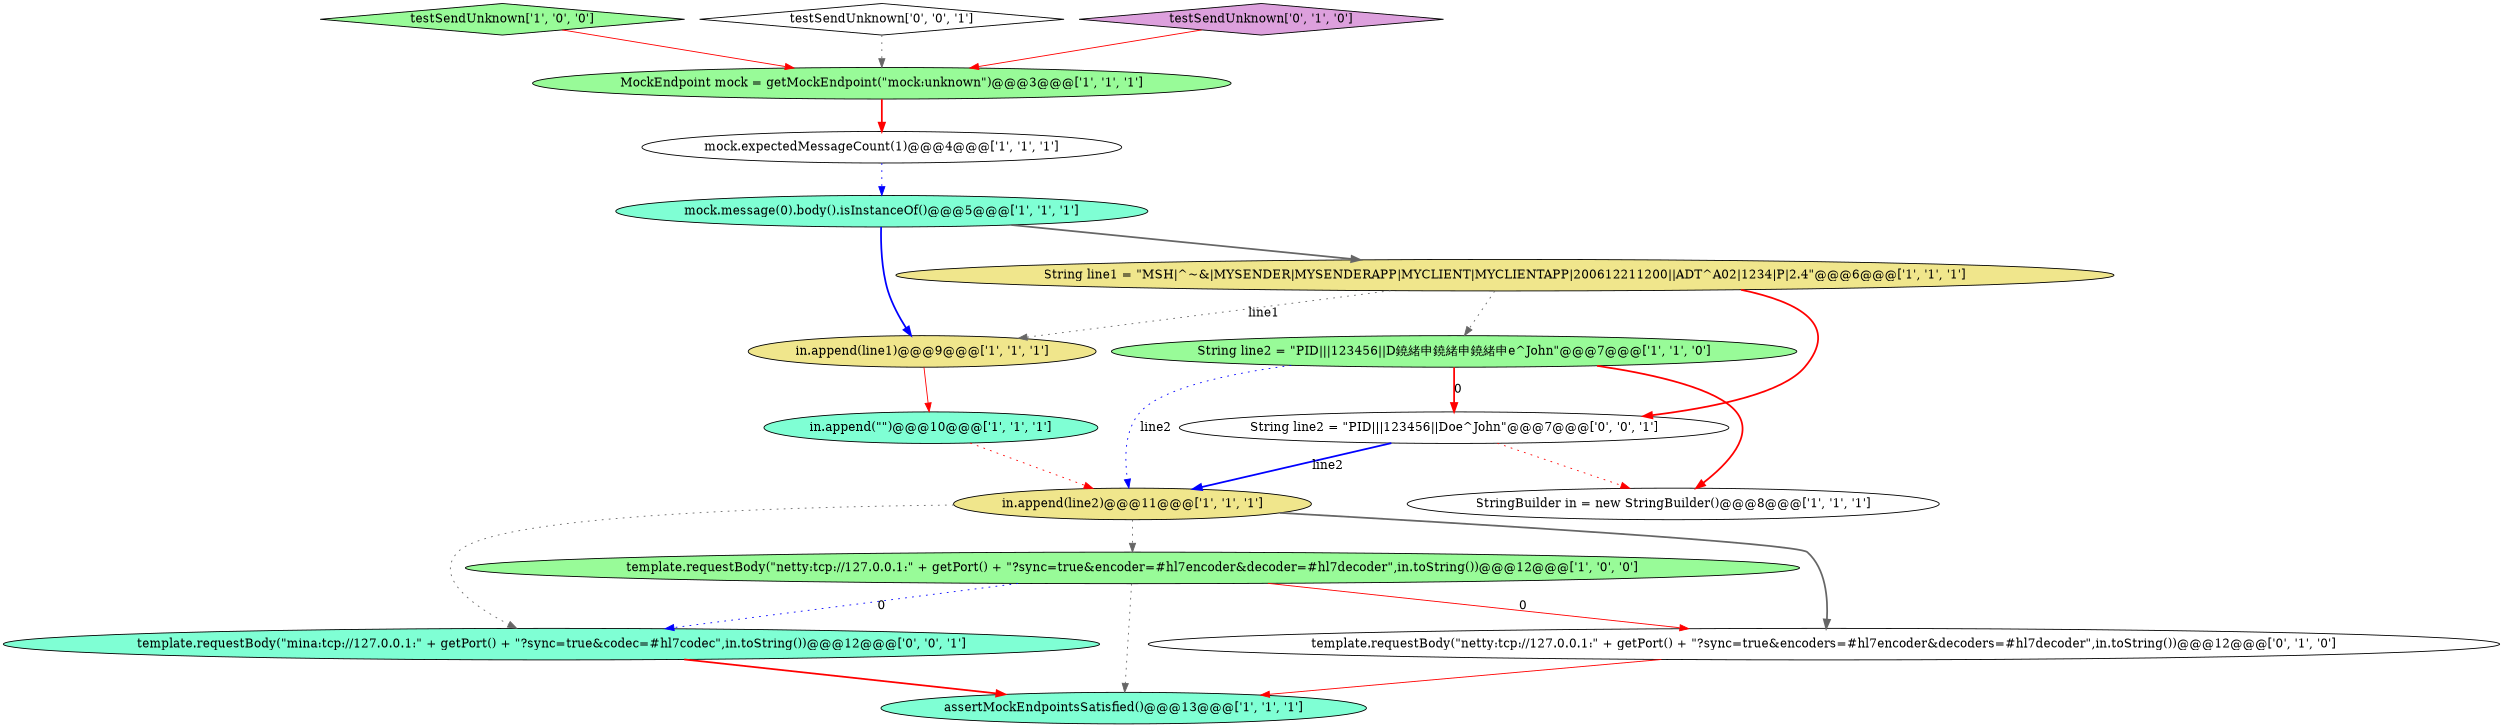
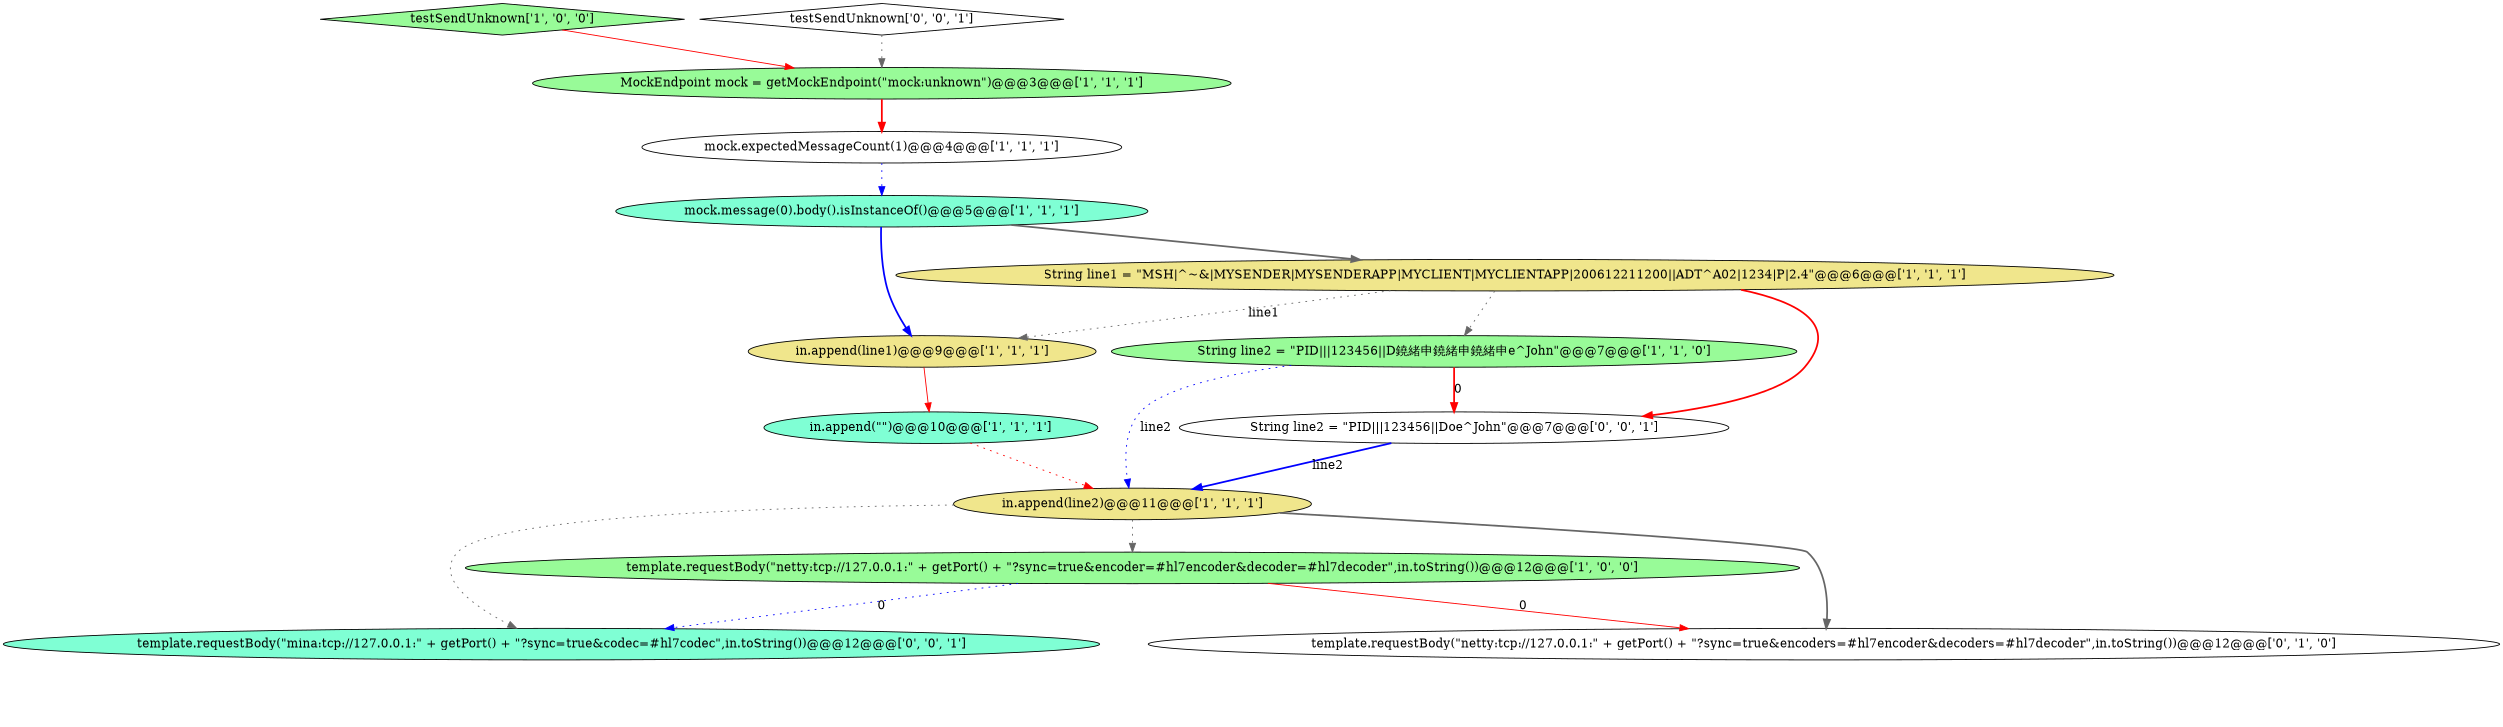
(1261, 19) -> none
(1673, 504) -> none
(1124, 708) -> none
